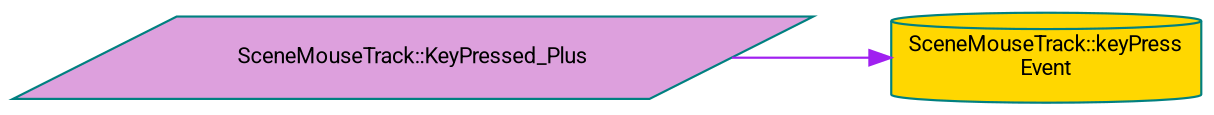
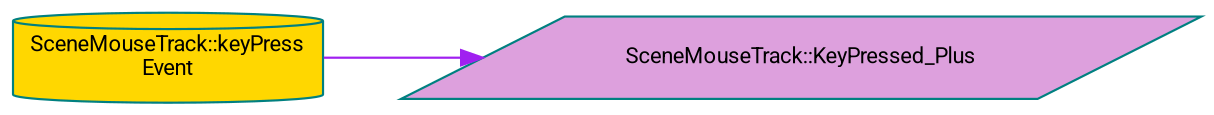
(801, 58) -> (392, 58)
